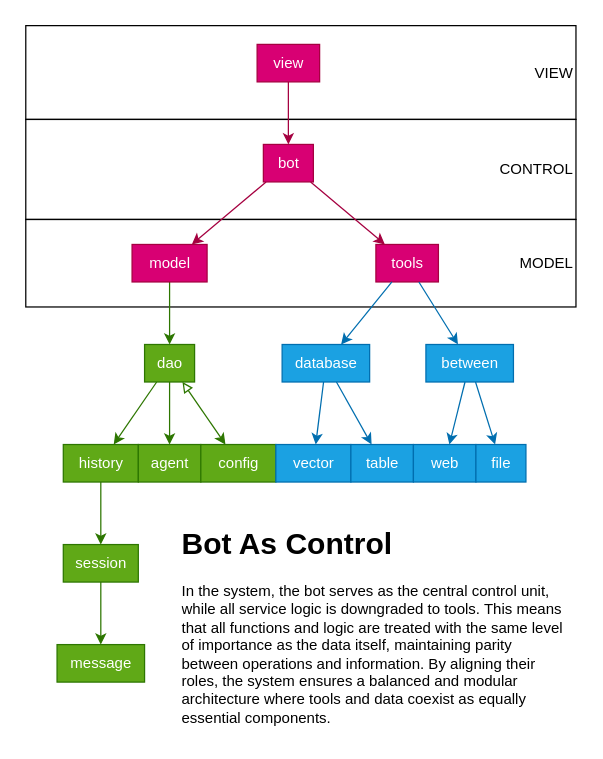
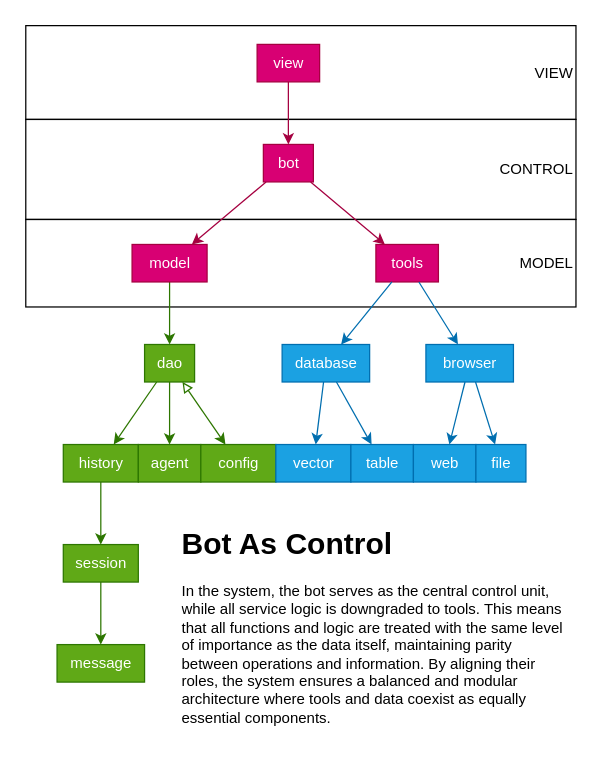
(470, 363) -> (470, 363)
